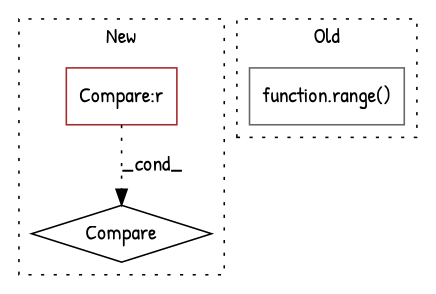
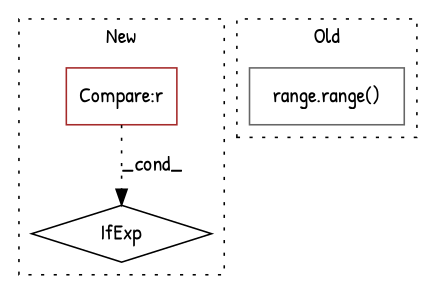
(327, 96) -> (327, 96)
(122, 234) -> (122, 234)
